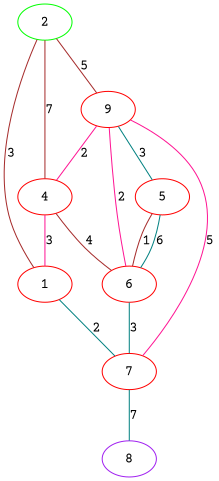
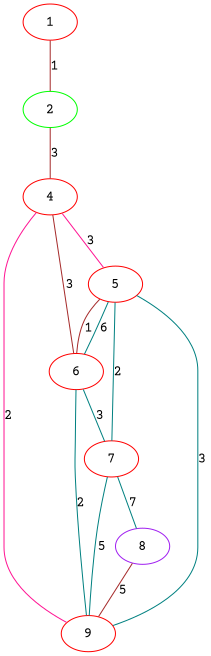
(77, 66) -> (115, 590)
(49, 109) -> (55, 153)
(11, 153) -> (55, 66)
(115, 197) -> (77, 503)
(207, 229) -> (95, 546)
(90, 240) -> (70, 284)
(45, 241) -> (83, 241)
(87, 328) -> (113, 372)
